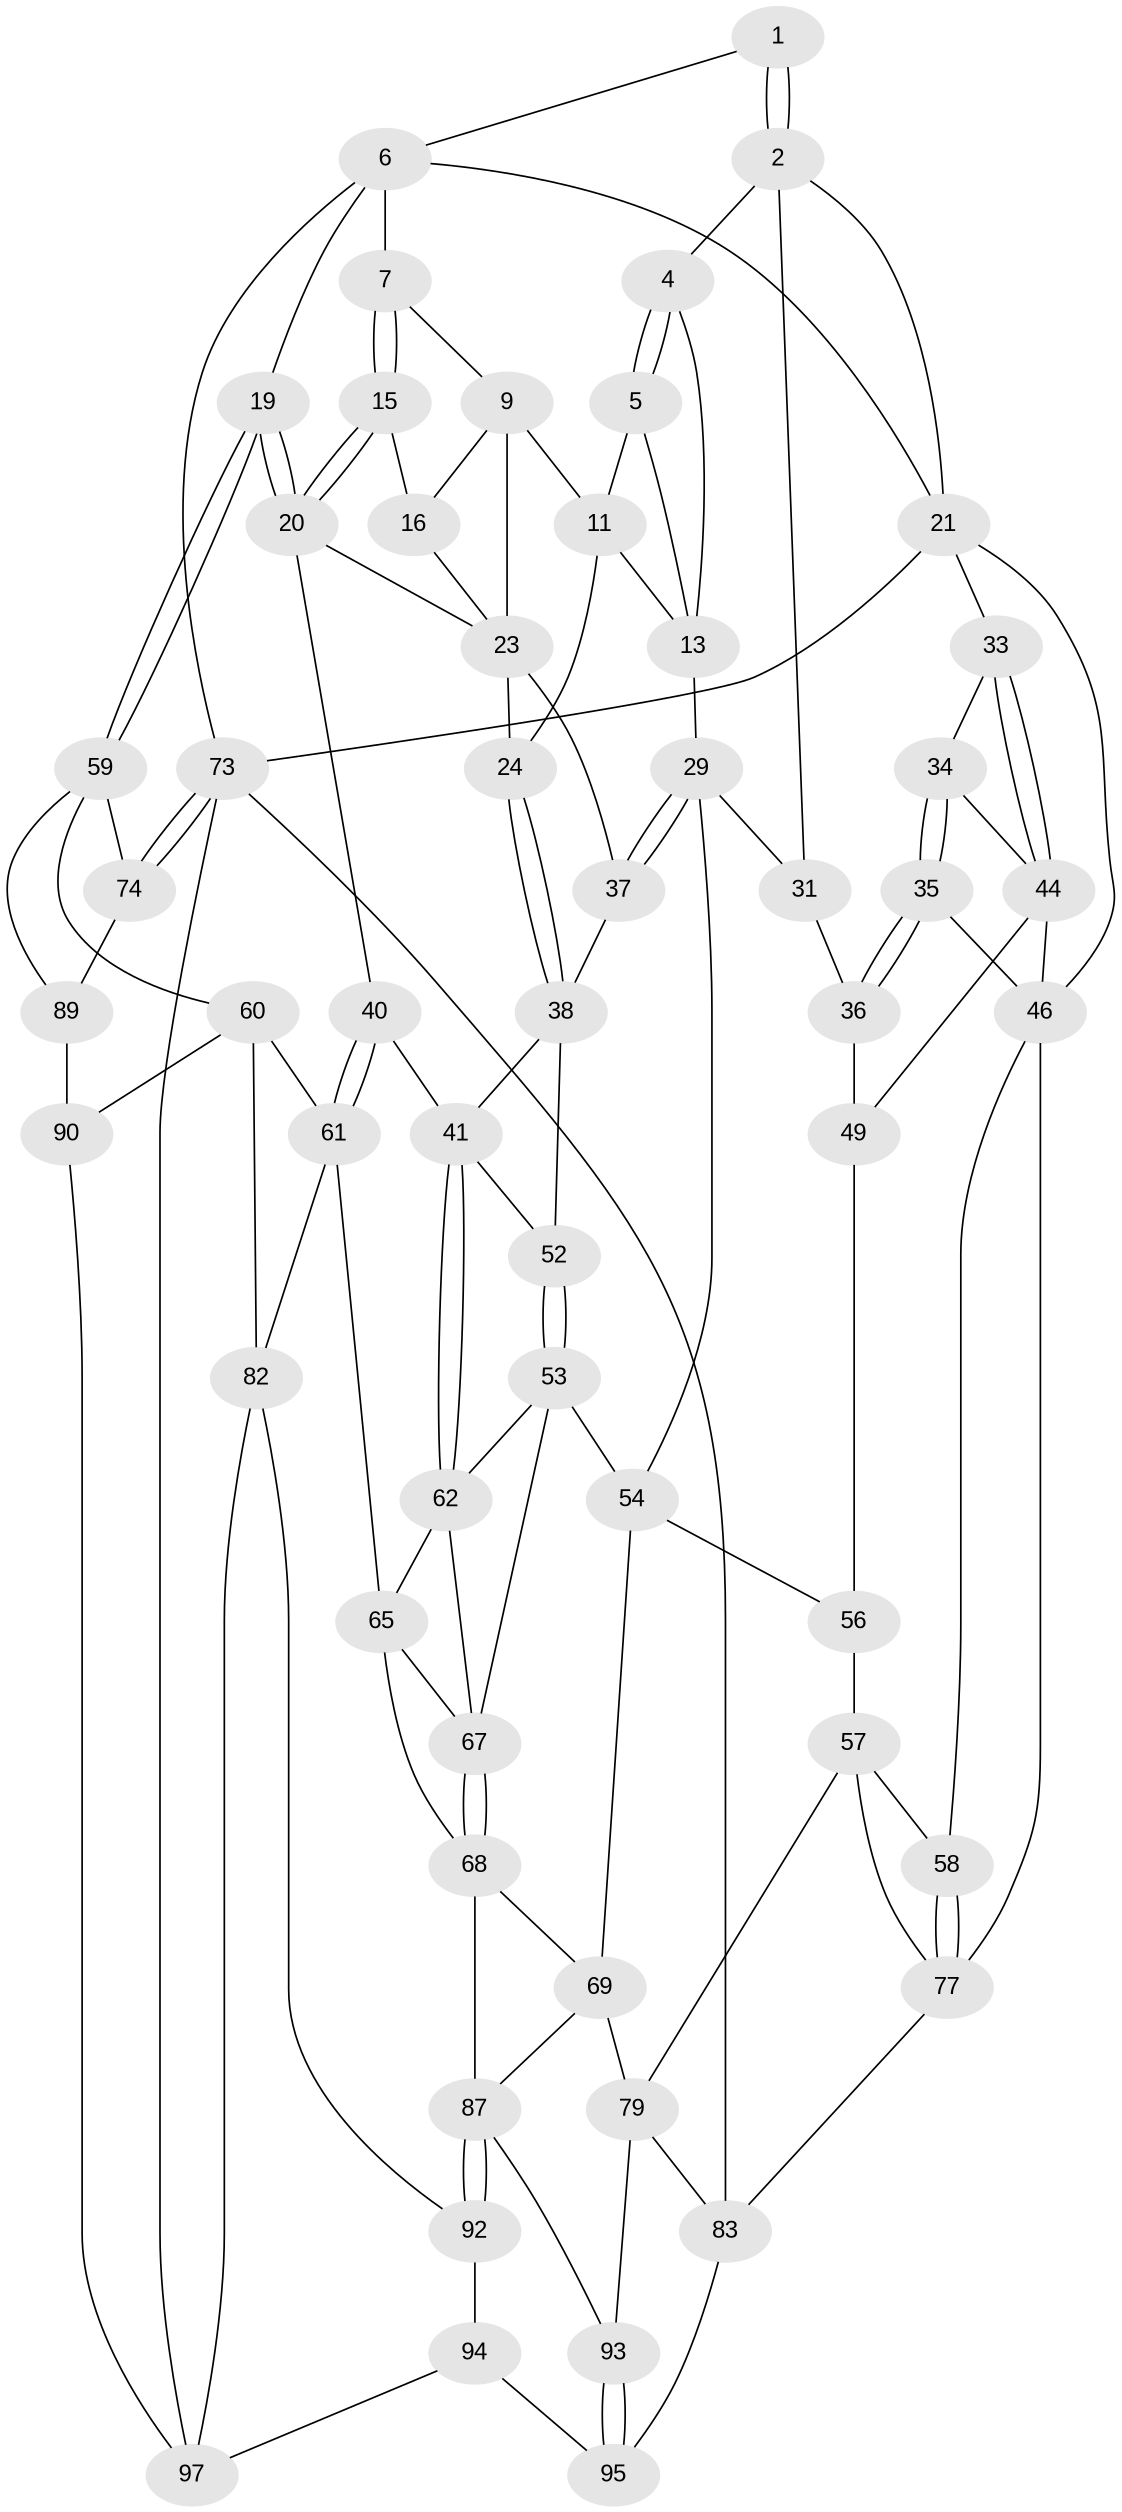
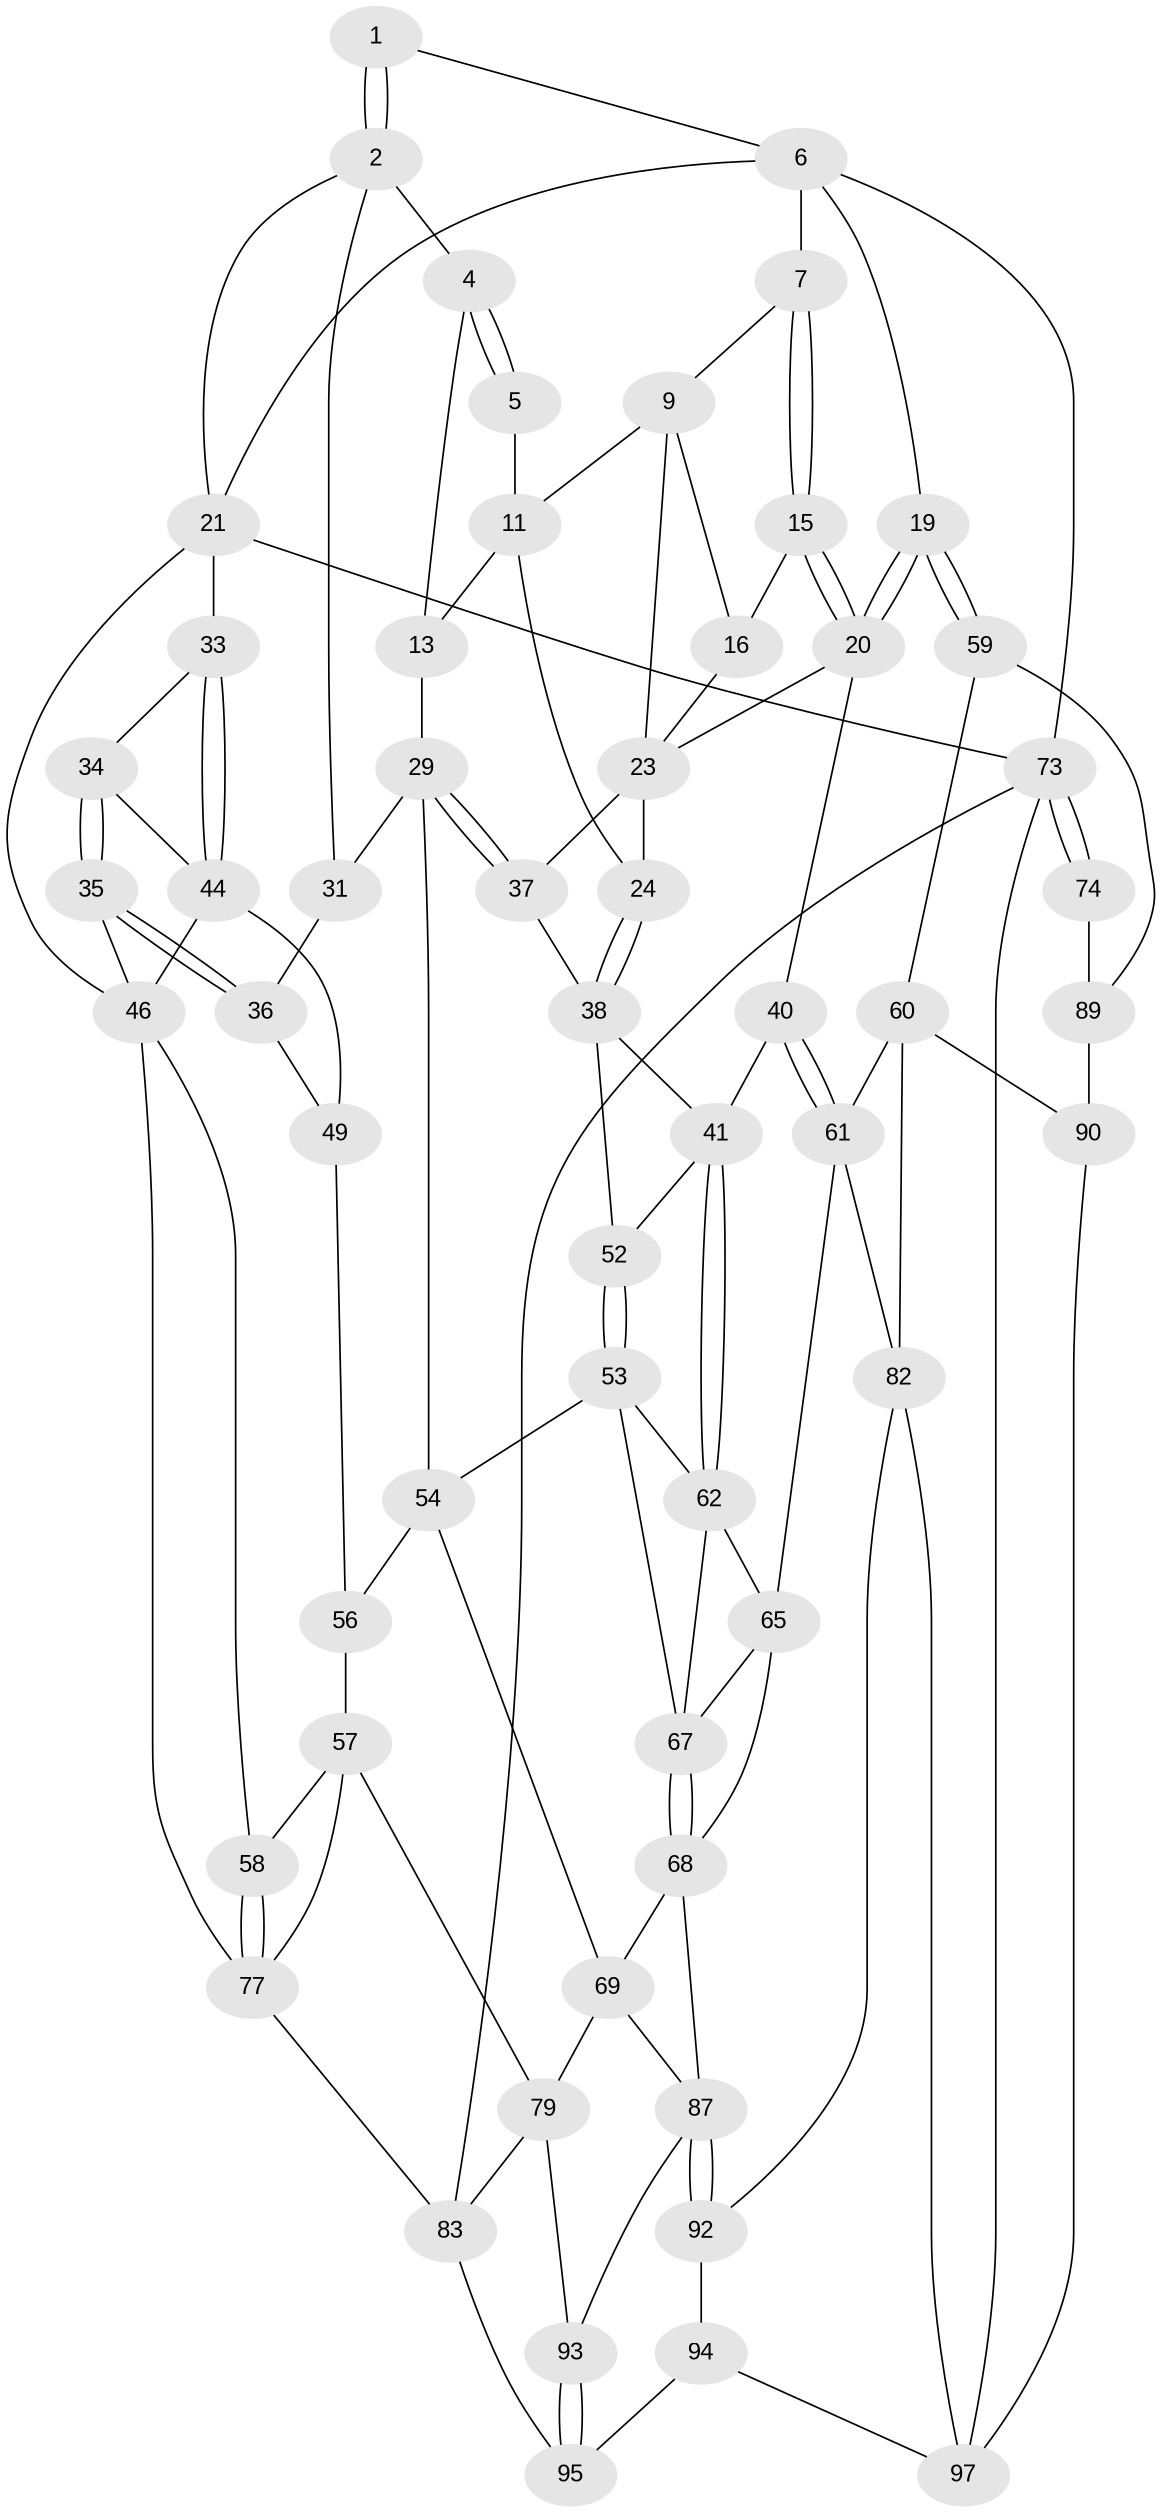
(668, 524) -> none
(115, 829) -> none
